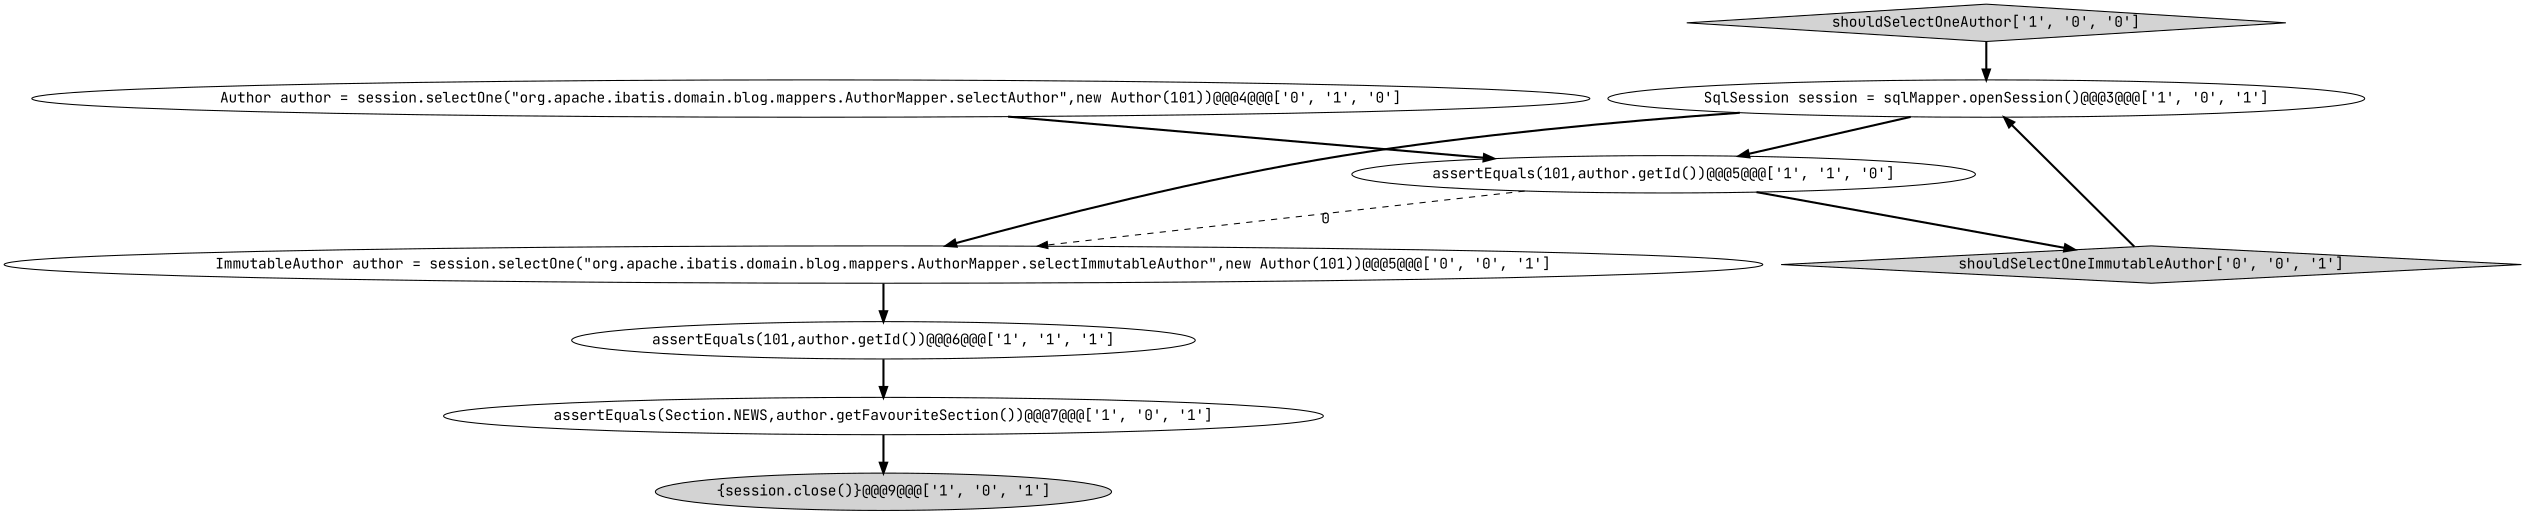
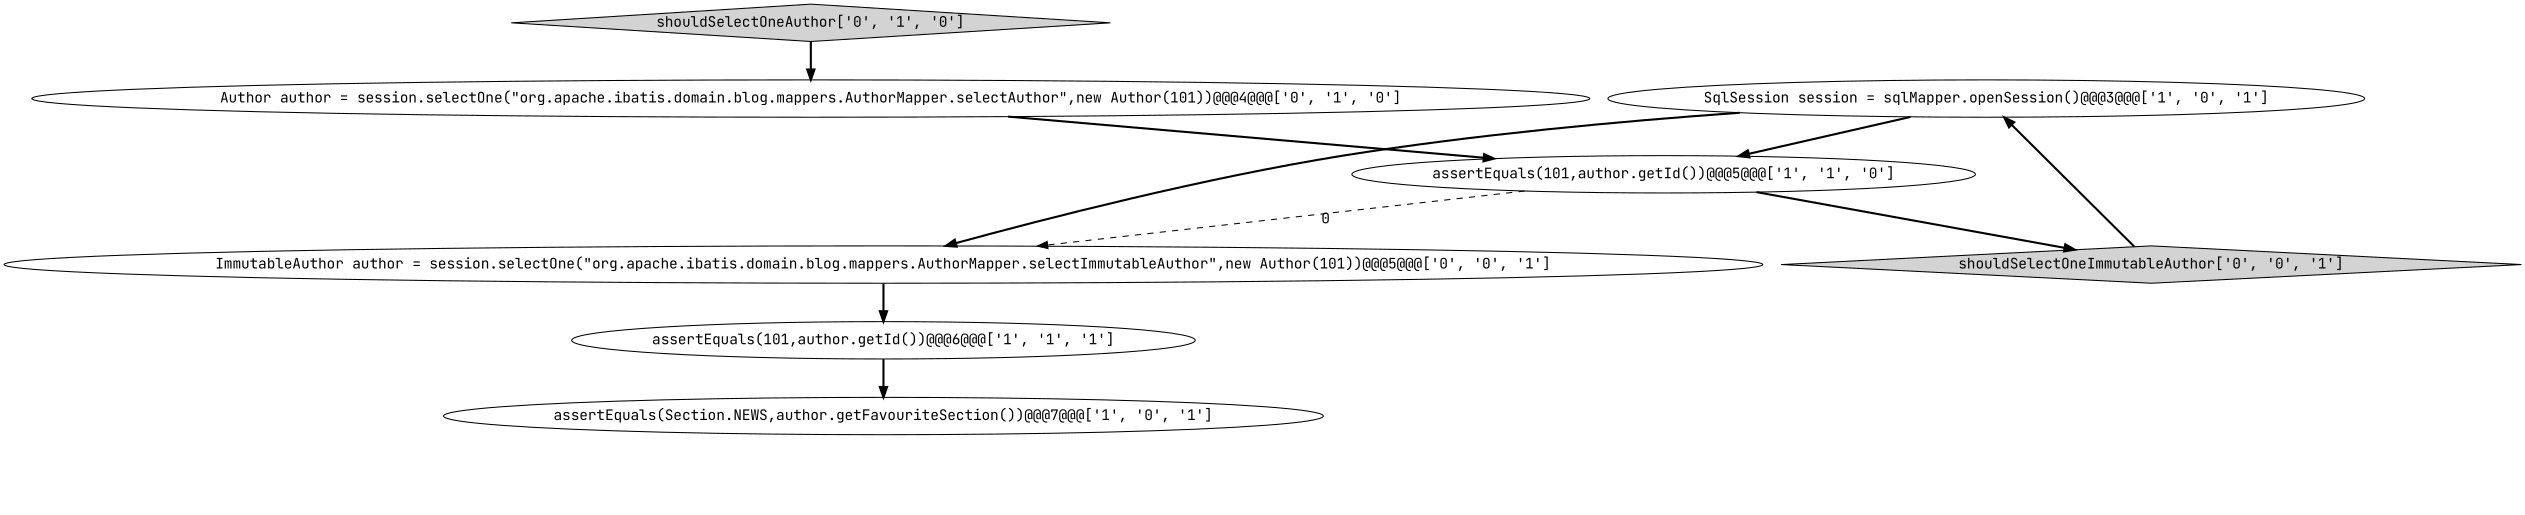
none -> (811, 23)
(1986, 23) -> none
(883, 492) -> none
